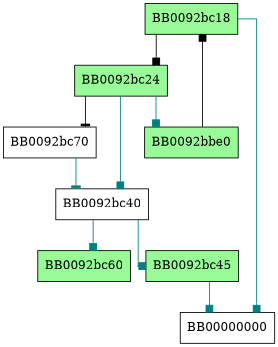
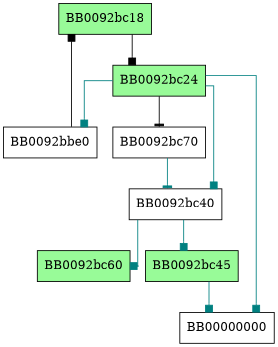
(191, 142) -> (50, 142)
(257, 152) -> (256, 164)
